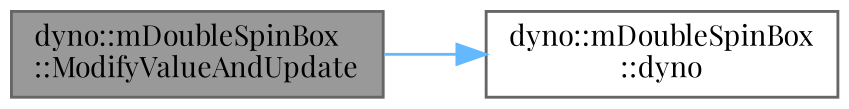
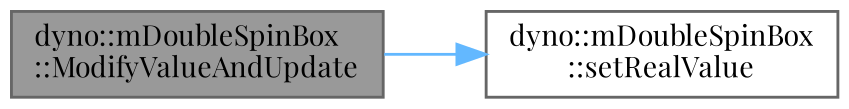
(662, 54) -> (662, 54)
